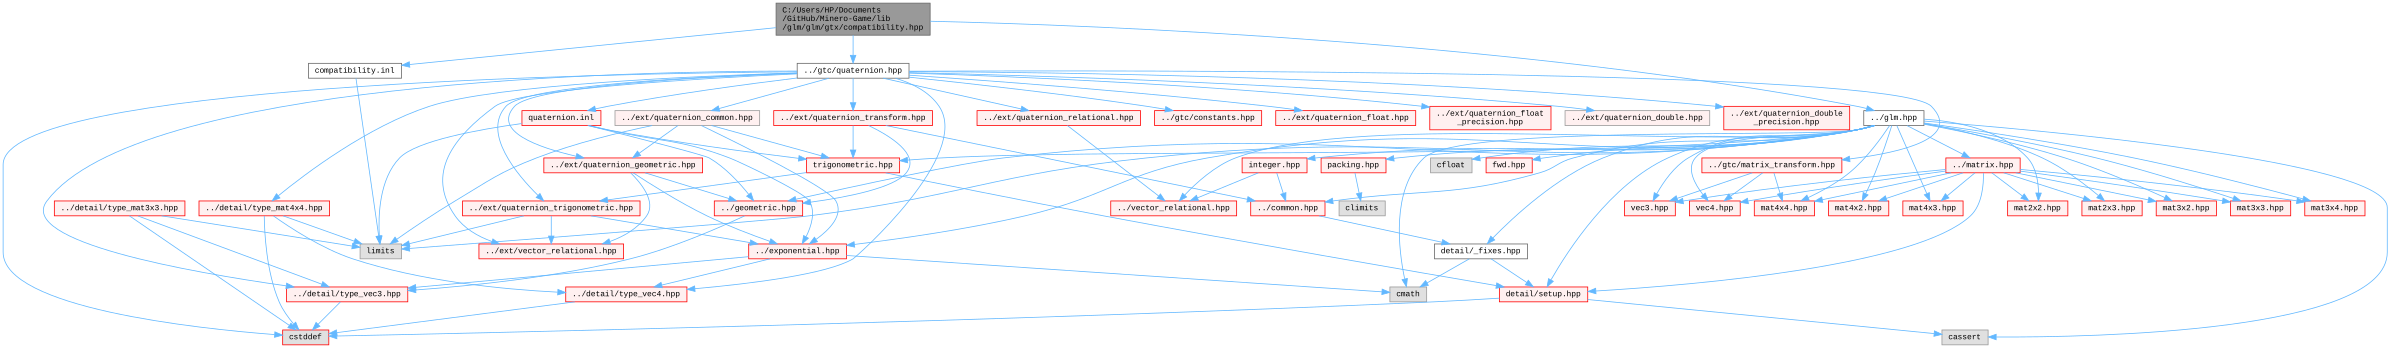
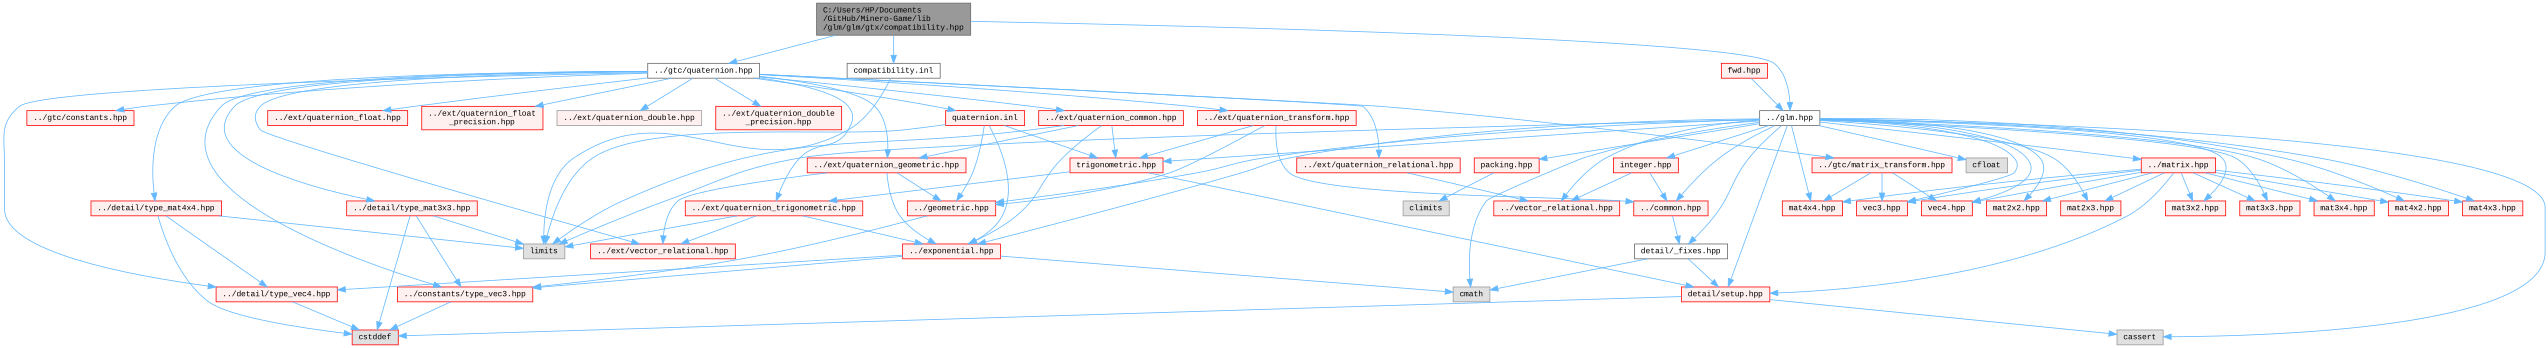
(202, 101) -> (241, 103)
(687, 118) -> (1111, 118)
(1708, 146) -> (1764, 92)
(347, 294) -> (465, 294)
